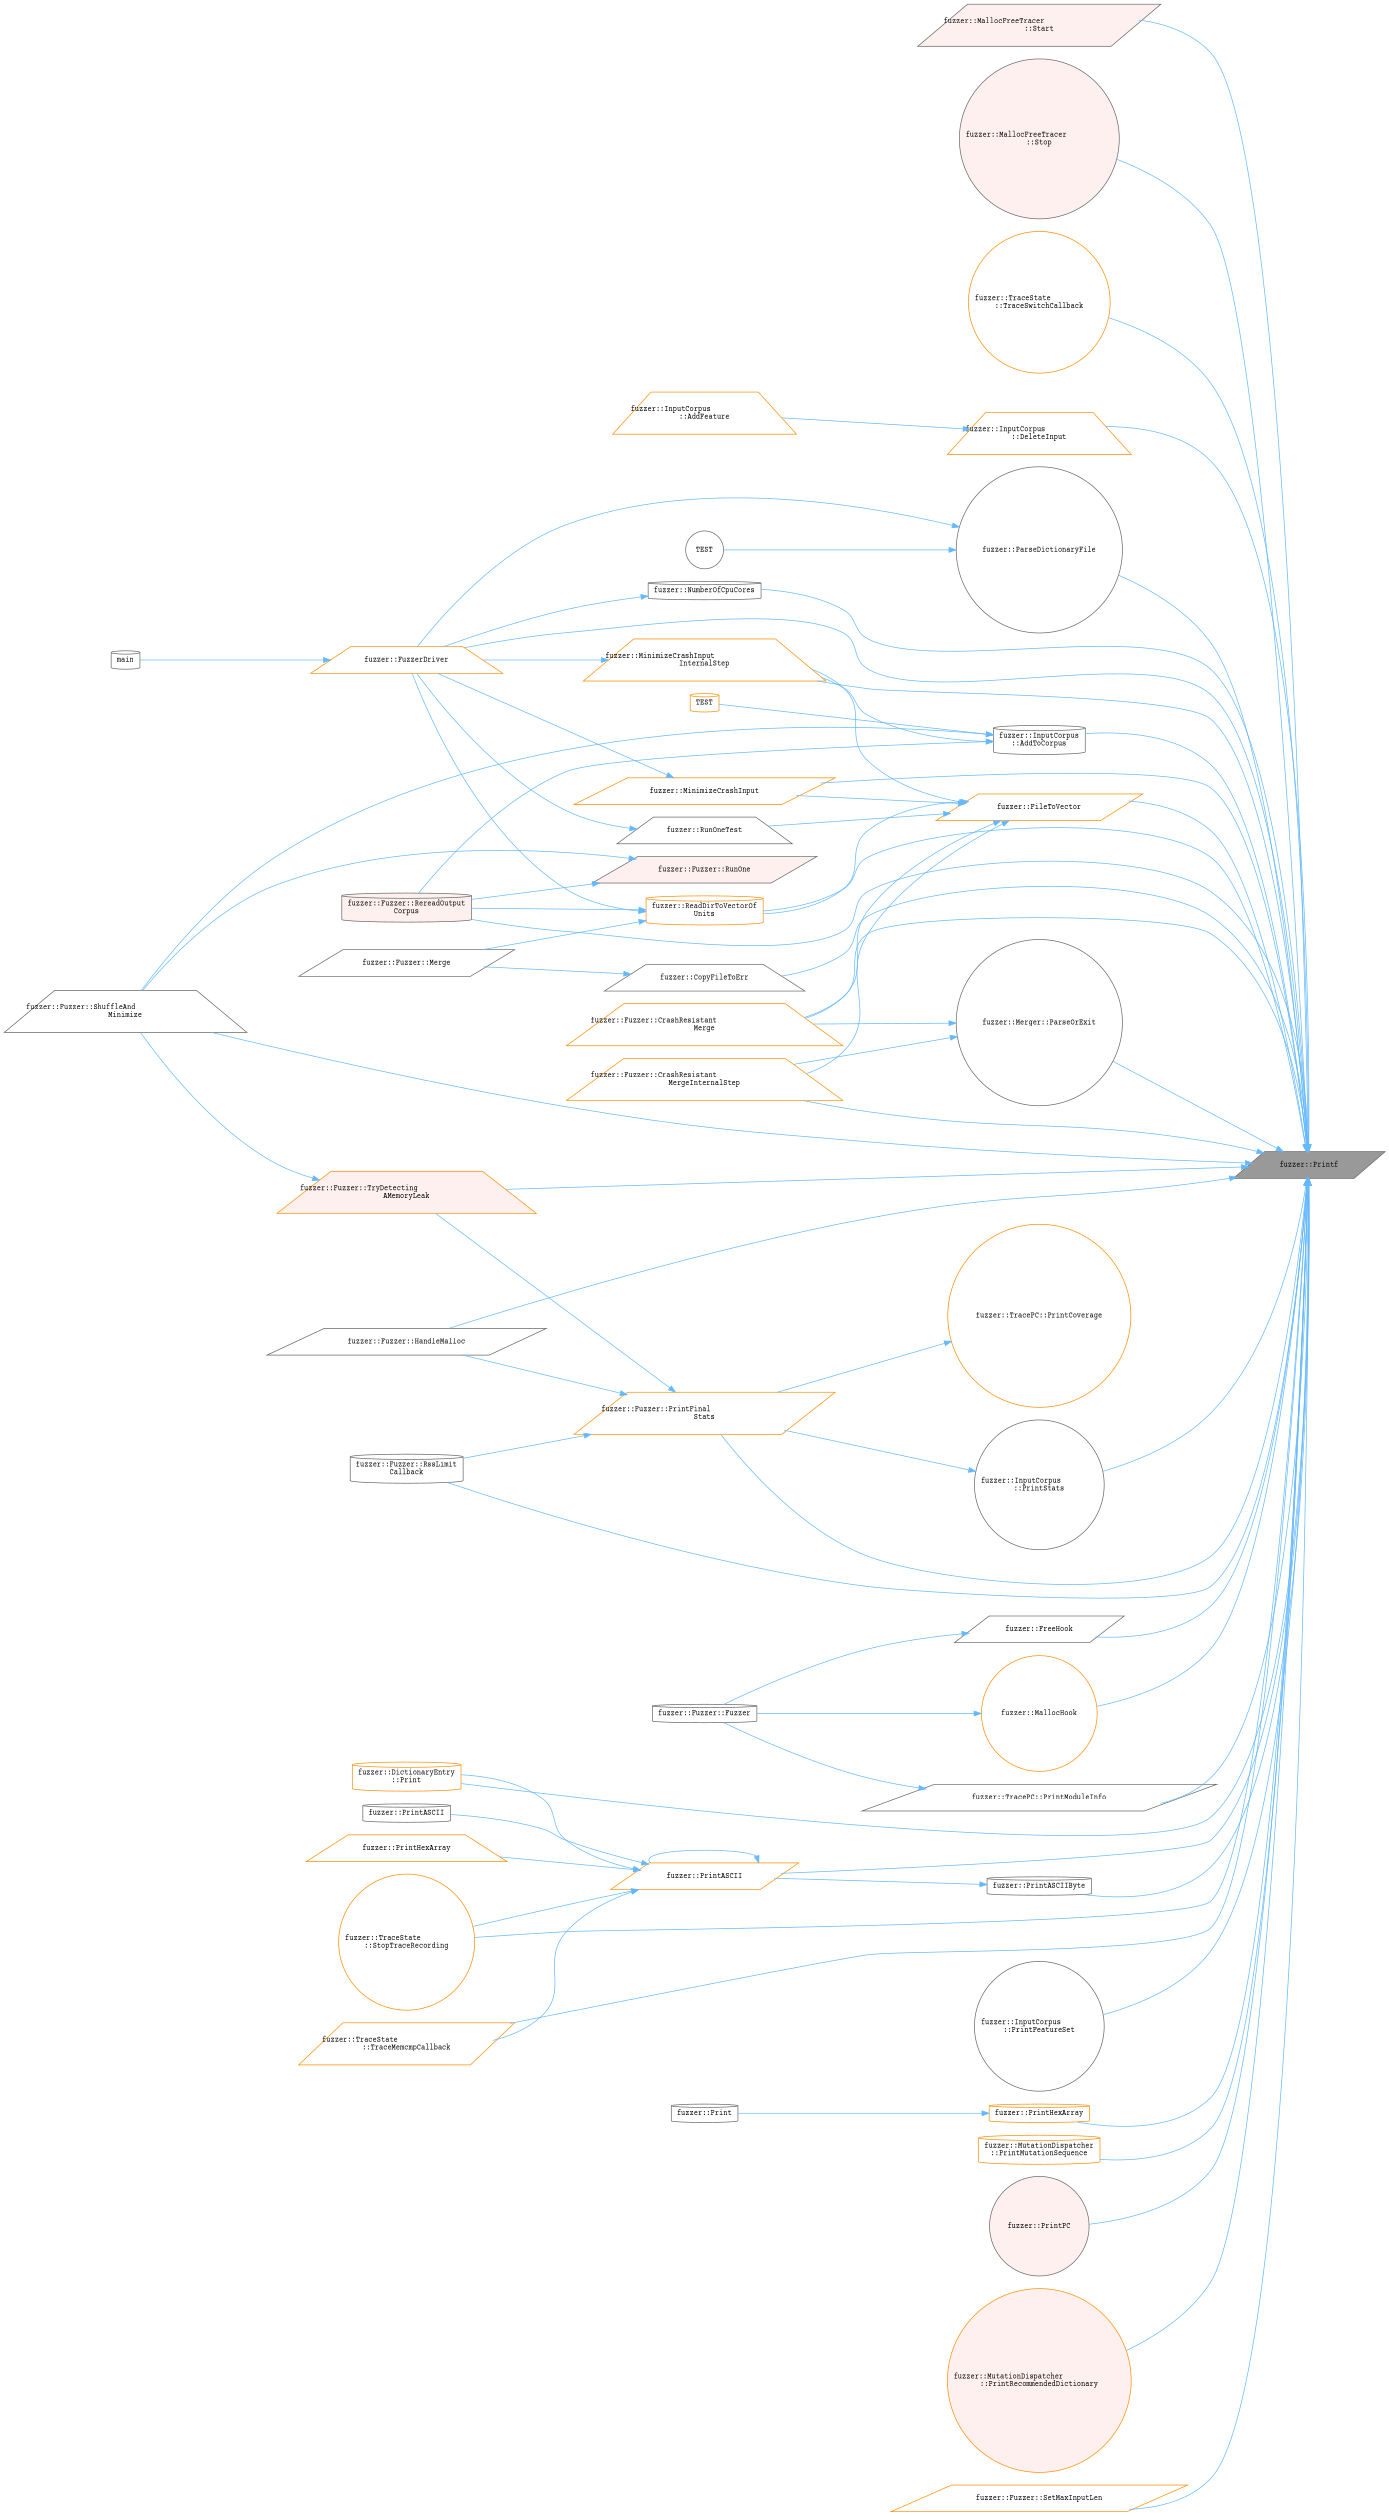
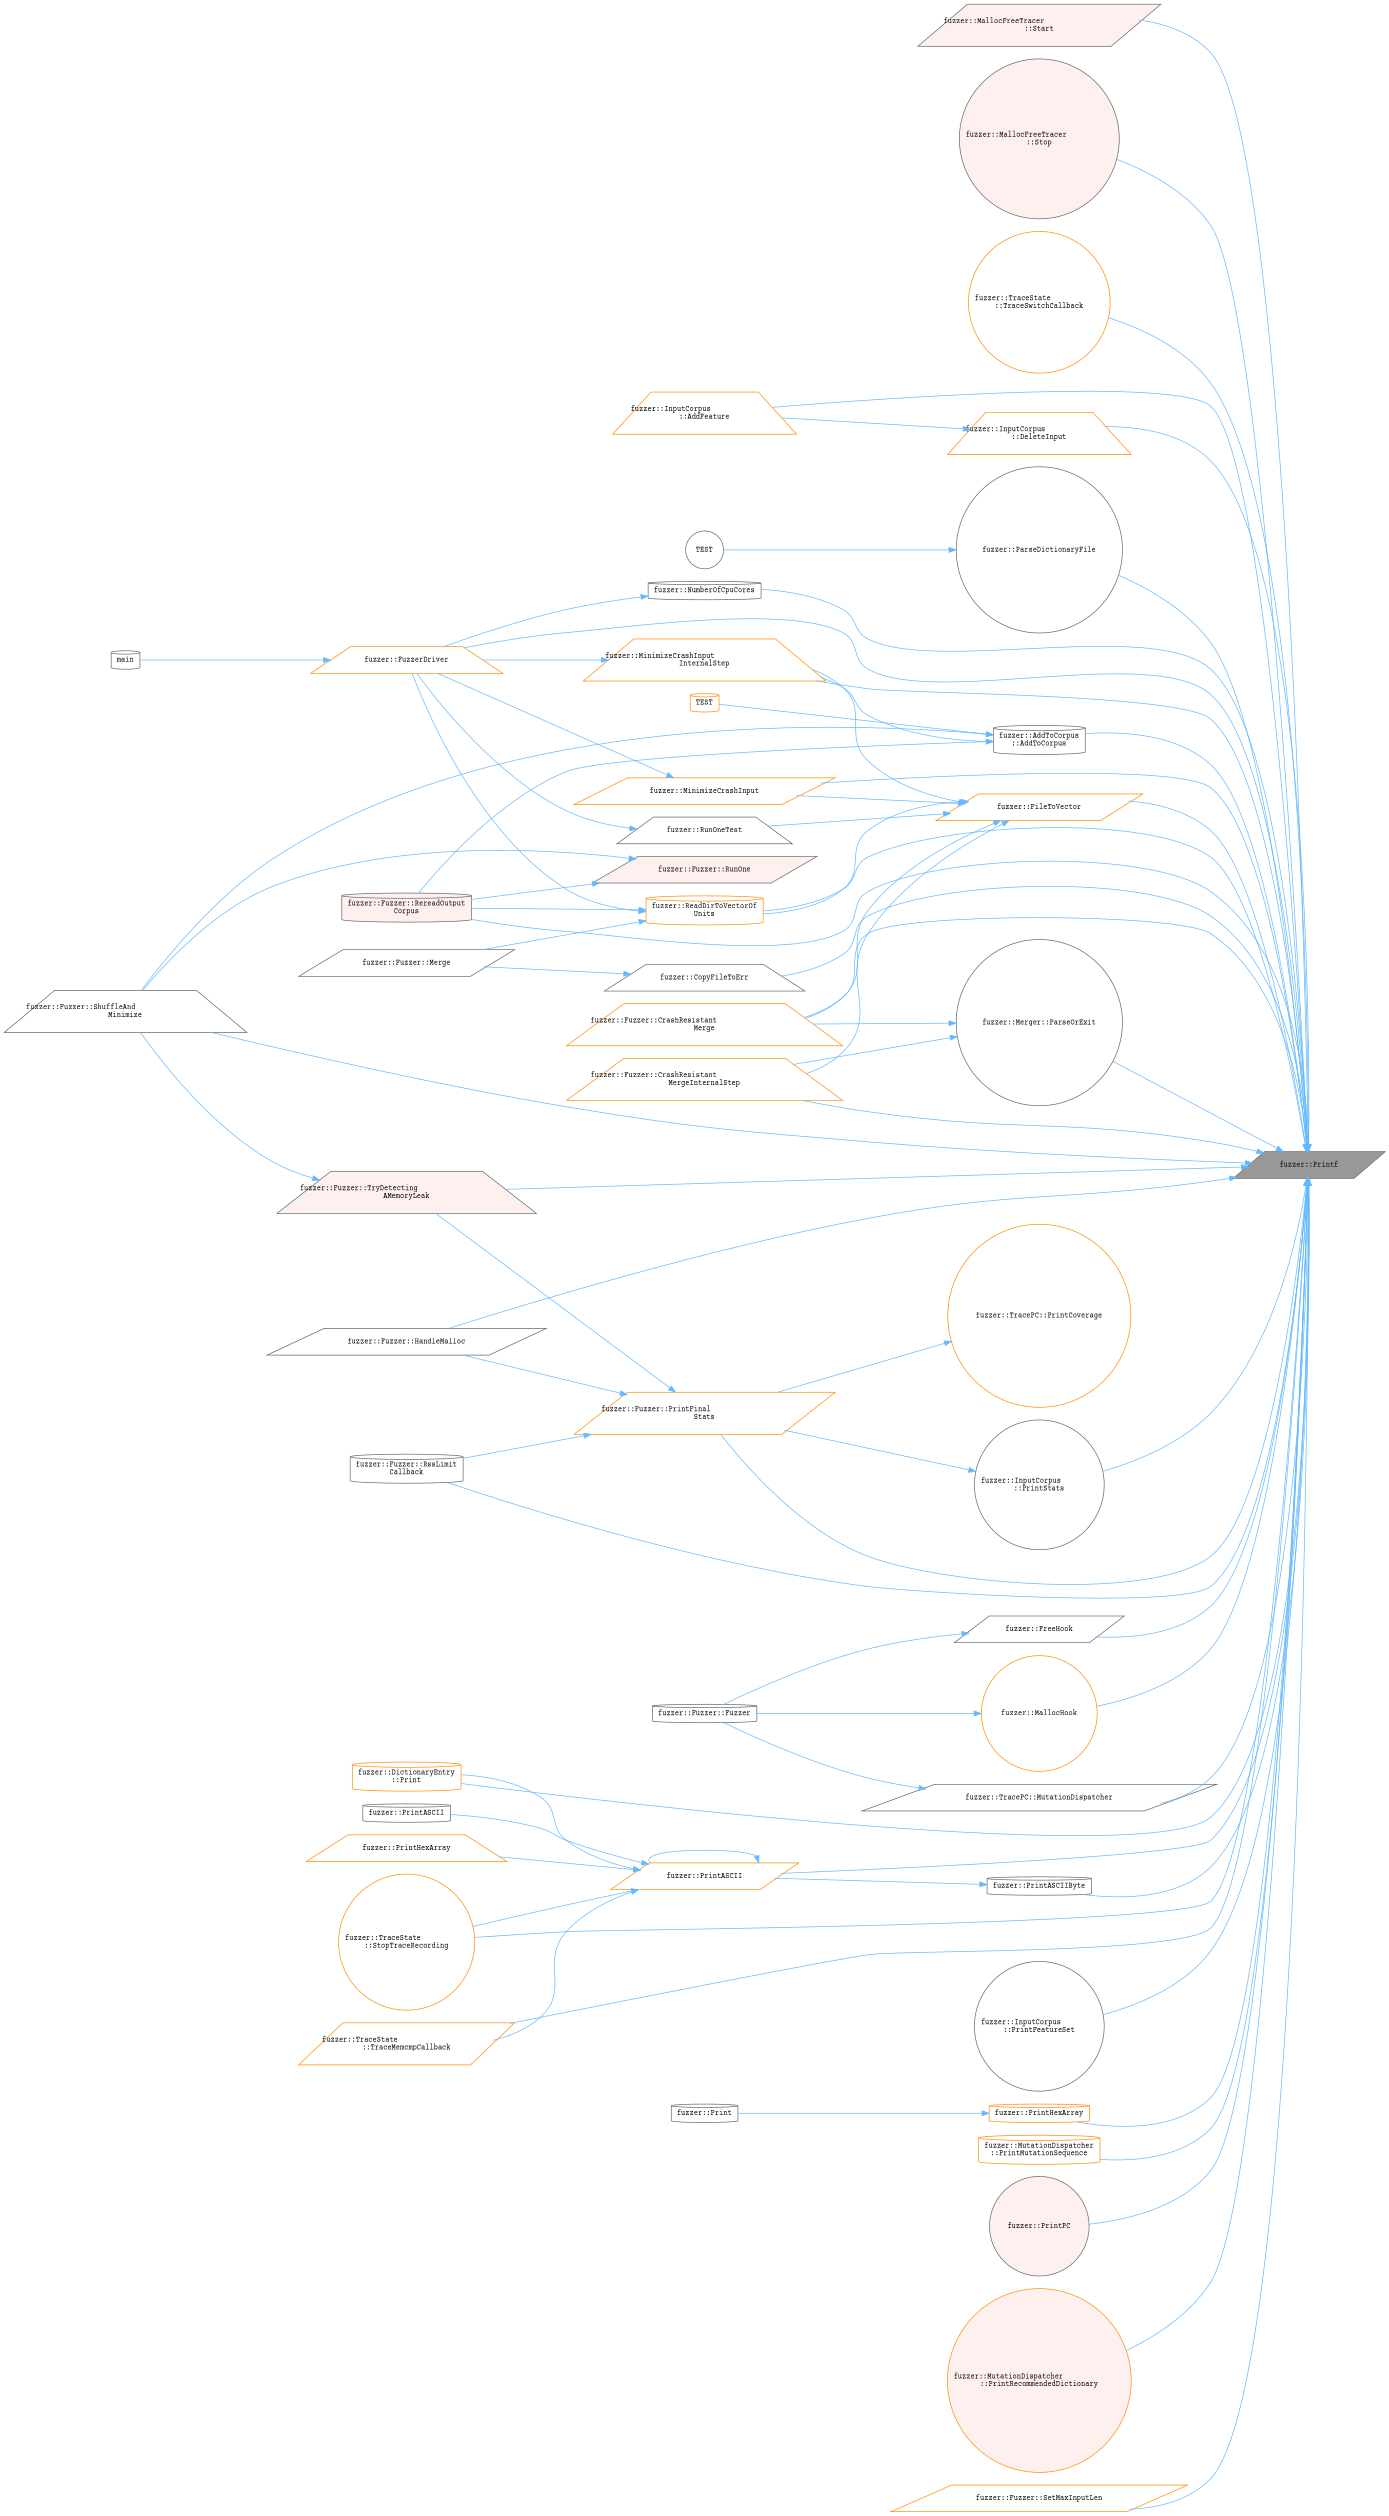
(662, 502) -> none
none -> (1257, 582)
(1039, 740) -> (1039, 740)
(407, 1192) -> (407, 1192)
(1039, 1798) -> (1039, 1798)
